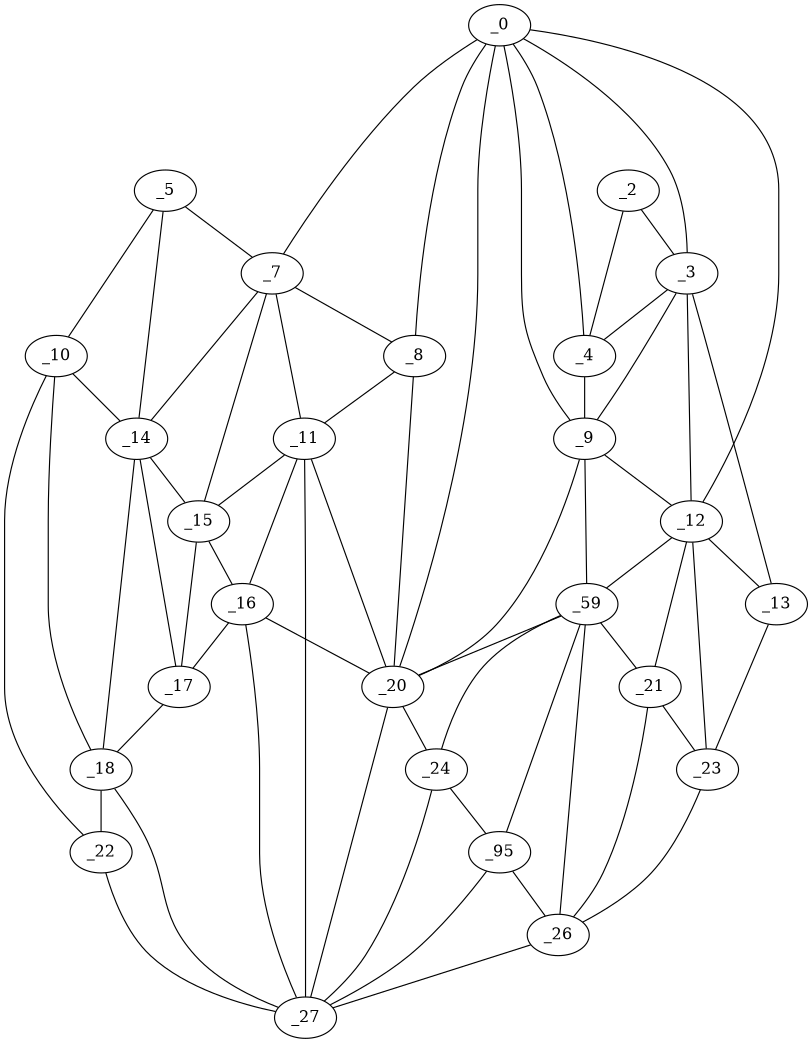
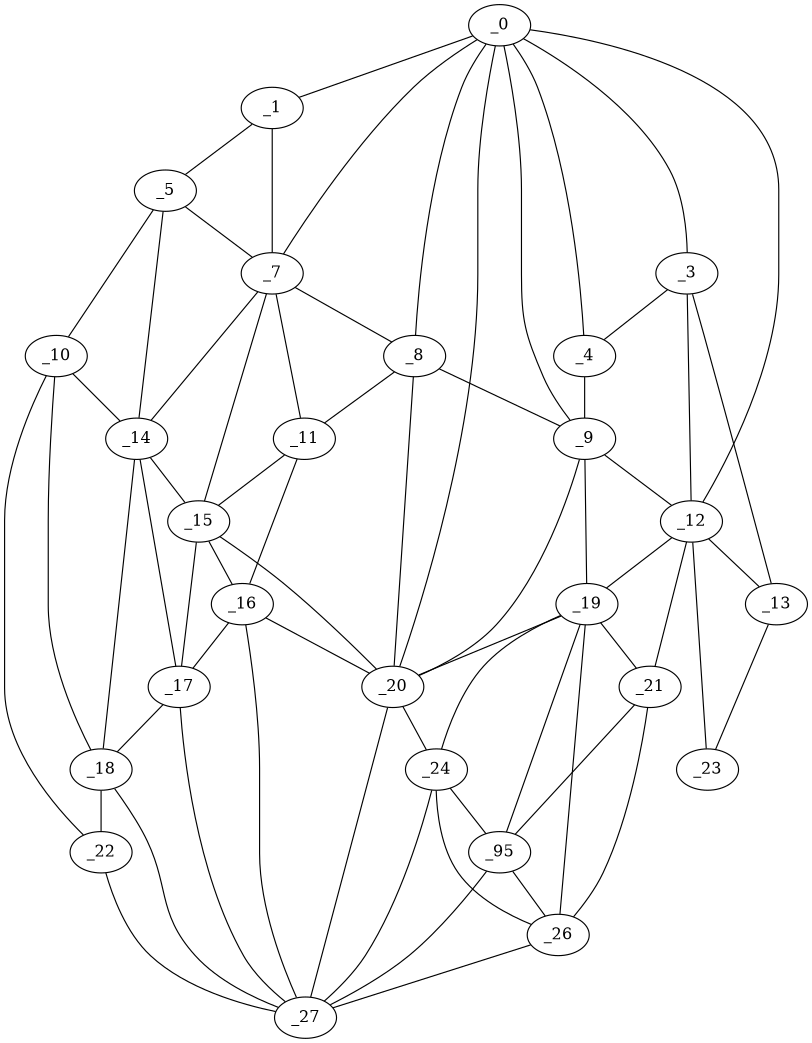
none -> (272, 108)
(628, 191) -> none
(638, 357) -> (500, 397)
(349, 563) -> (302, 599)
(587, 604) -> (587, 604)
(306, 728) -> (207, 865)
(679, 728) -> (581, 763)
(655, 868) -> (460, 875)
